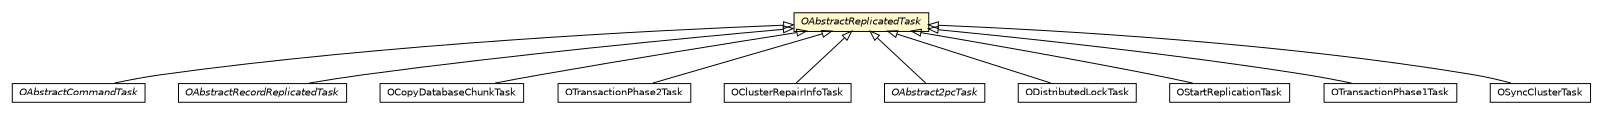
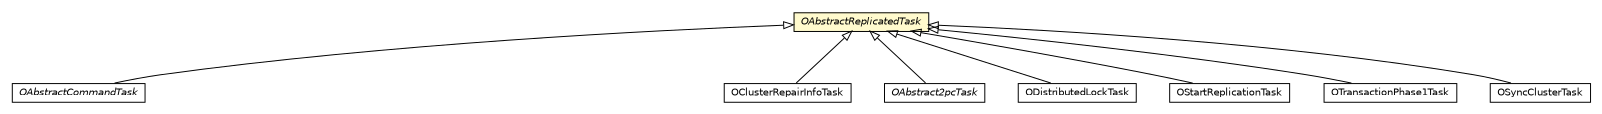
(262, 92) -> none
(452, 92) -> none
(624, 92) -> none
